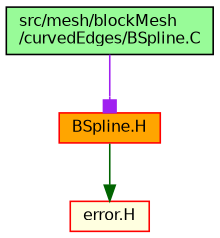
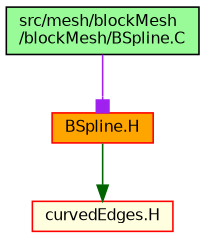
(110, 31) -> (103, 31)
(110, 216) -> (103, 216)
